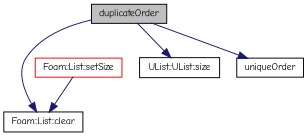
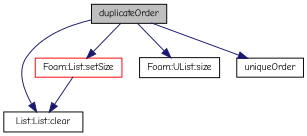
none -> (107, 37)
(180, 68) -> (180, 68)
(43, 122) -> (43, 122)
